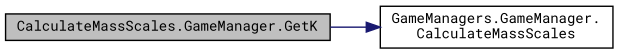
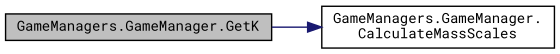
(168, 27) -> (139, 27)
